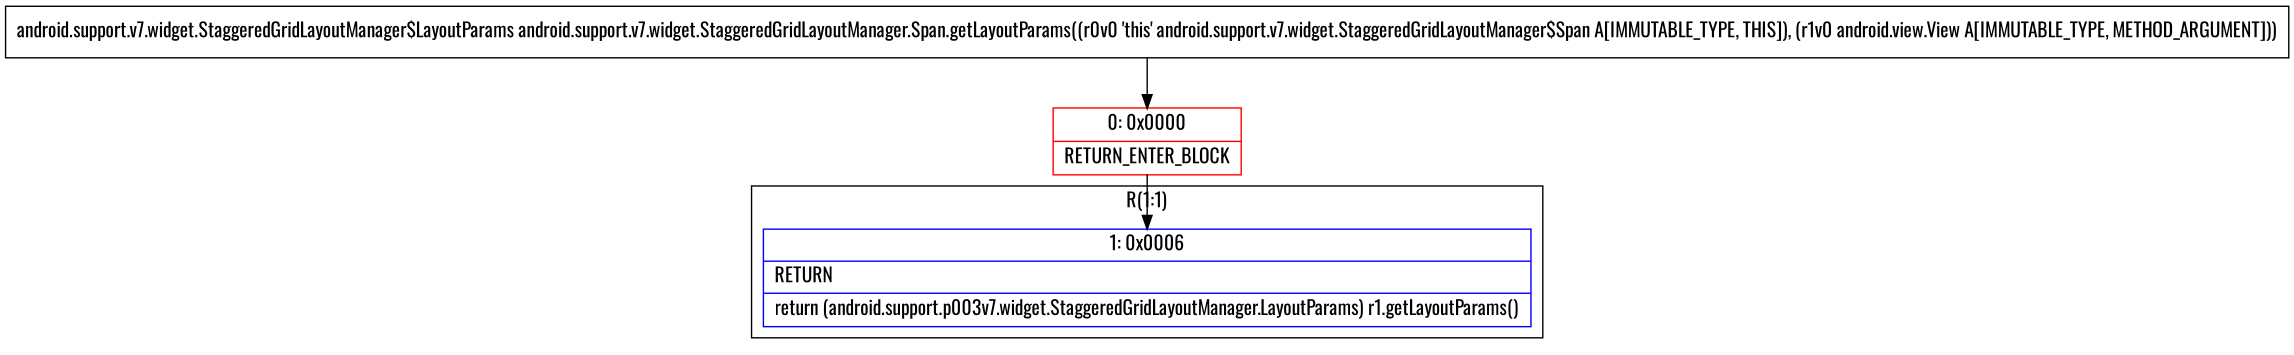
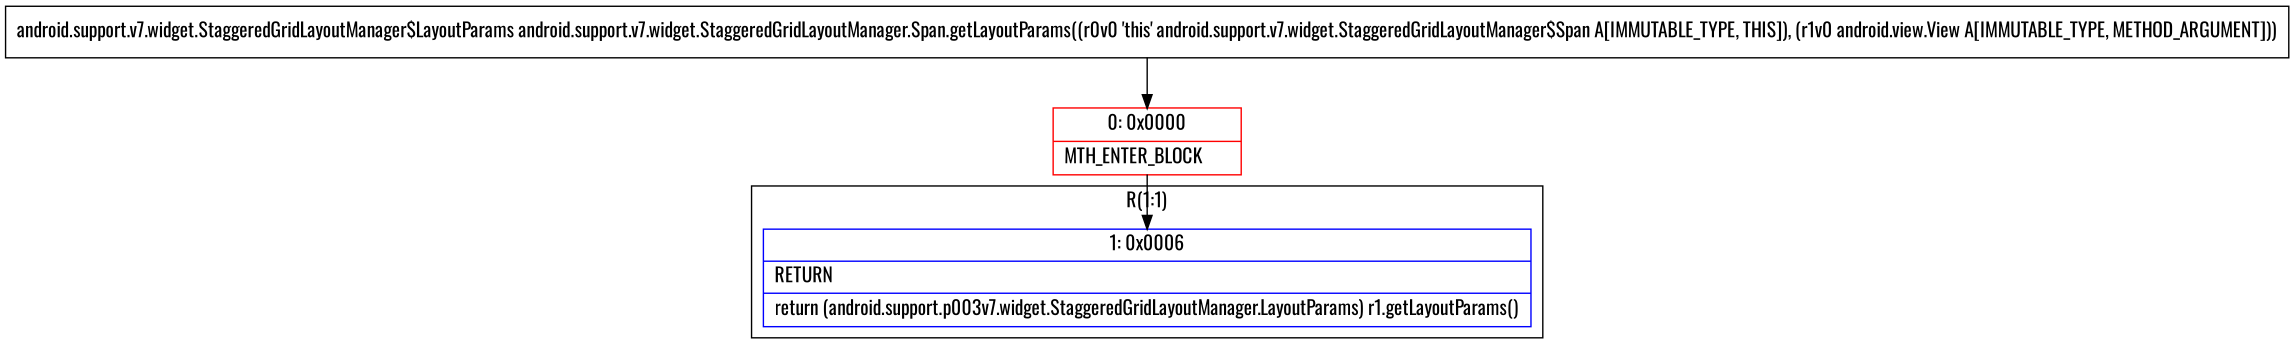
(1147, 157) -> (1134, 157)
